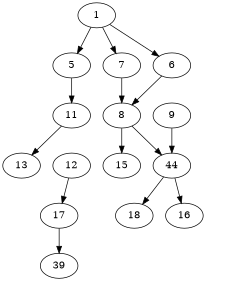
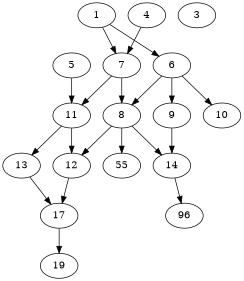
none -> (147, 15)
none -> (197, 15)
(86, 37) -> none
none -> (172, 87)
none -> (99, 88)
none -> (222, 116)
none -> (72, 137)
none -> (99, 138)
(122, 166) -> (122, 166)
(172, 166) -> (172, 166)
none -> (38, 188)
(134, 216) -> none
(184, 216) -> (184, 216)
(59, 266) -> (59, 266)
